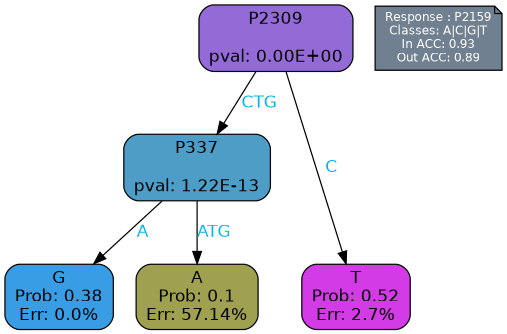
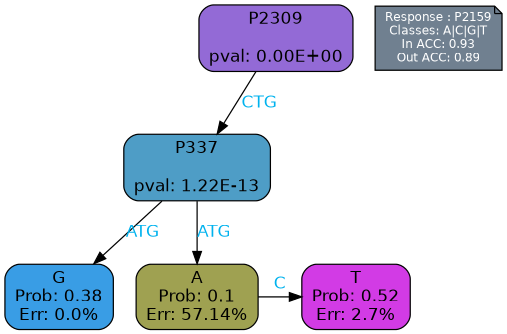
(314, 162) -> (274, 297)
(143, 232) -> (143, 232)
